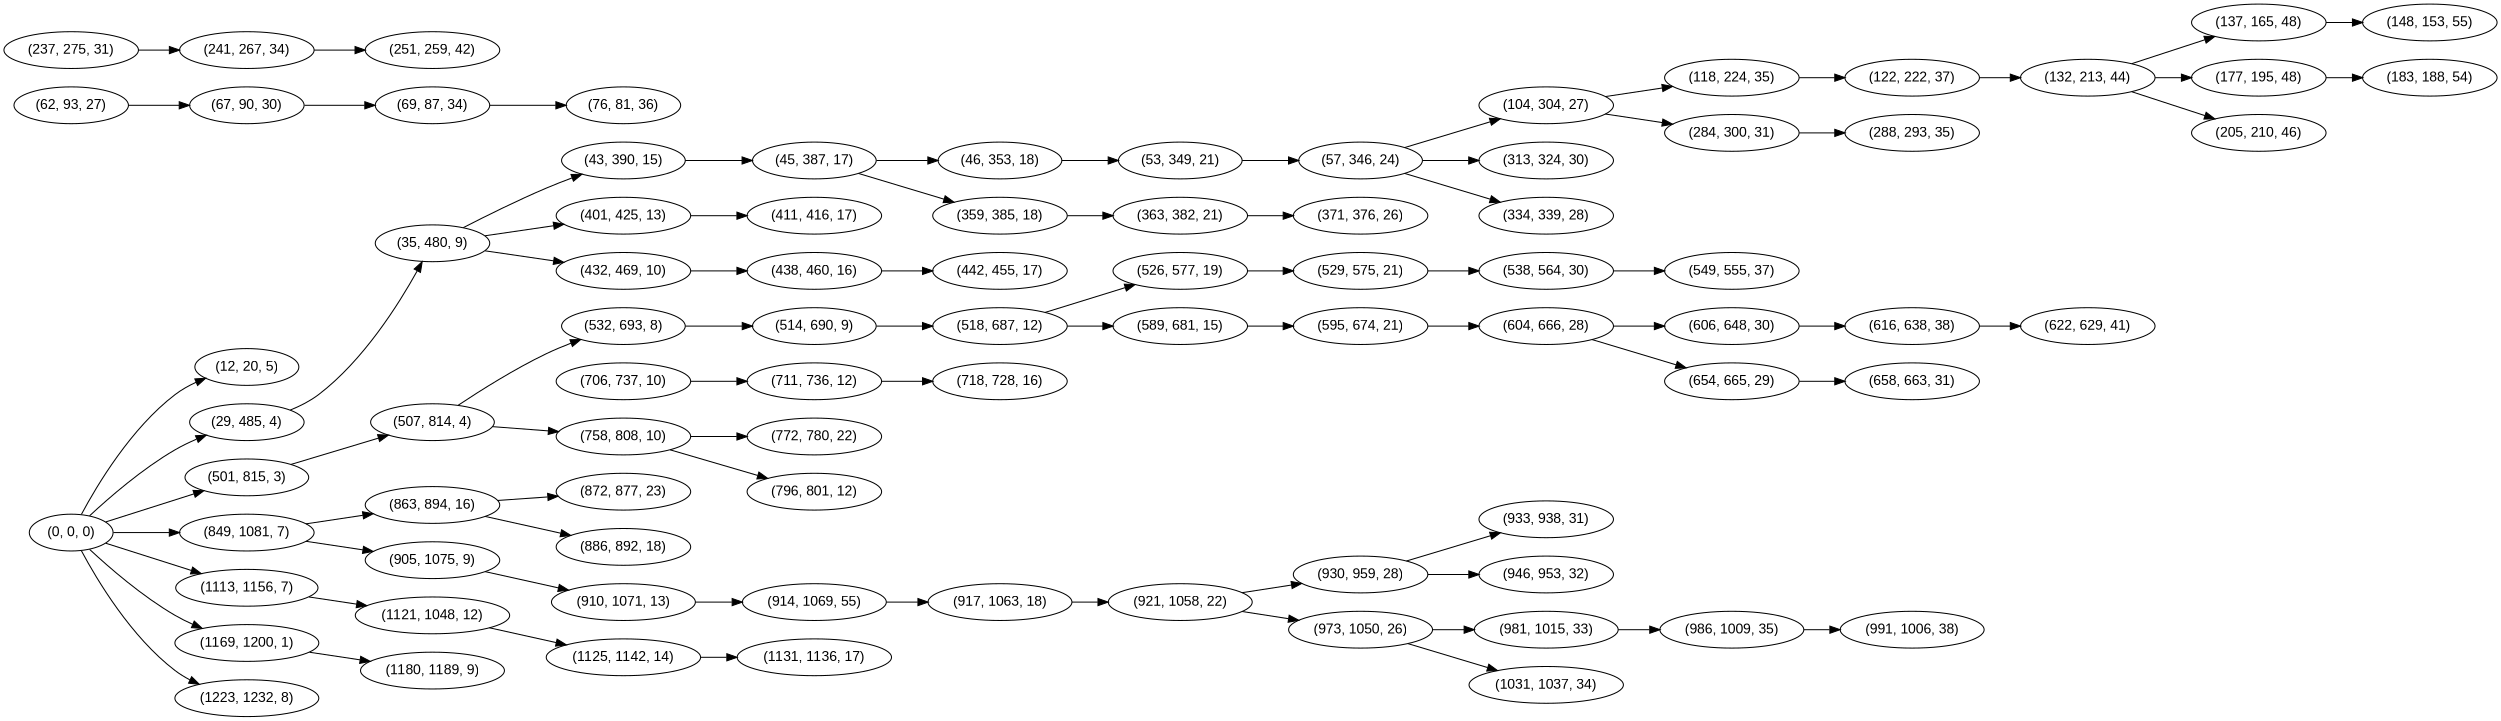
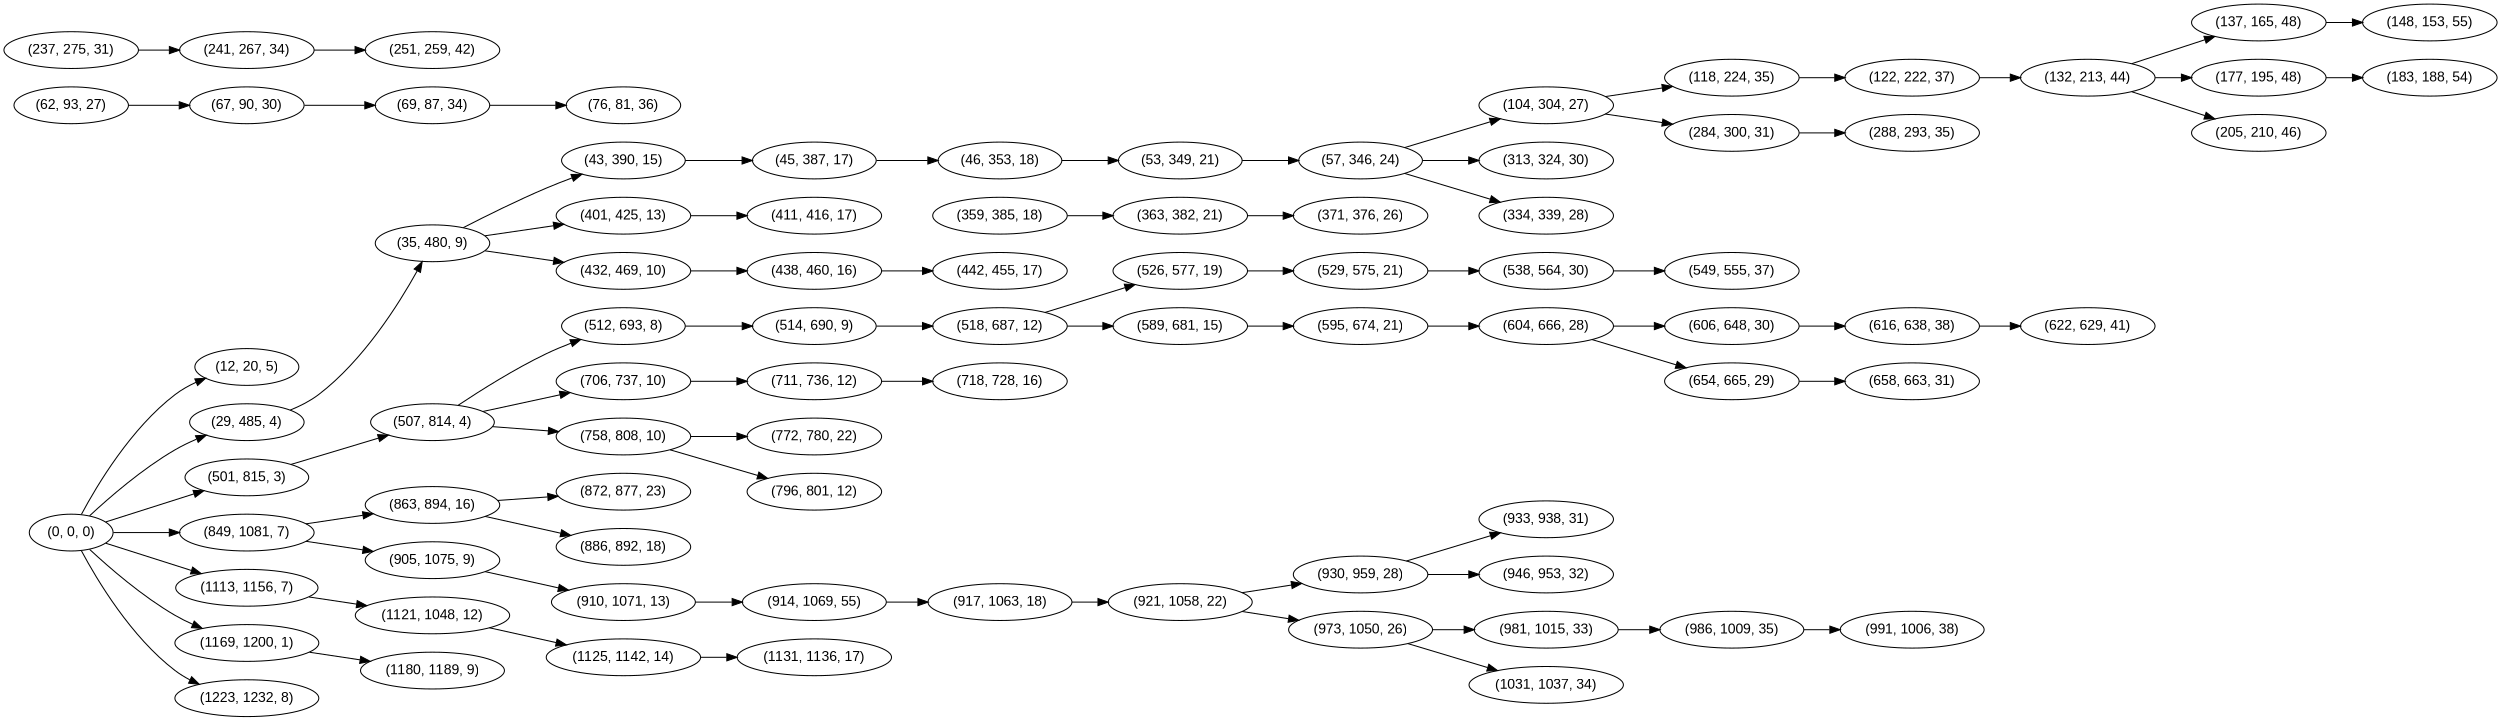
(901, 186) -> none
(623, 326) -> (623, 326)
none -> (522, 403)
